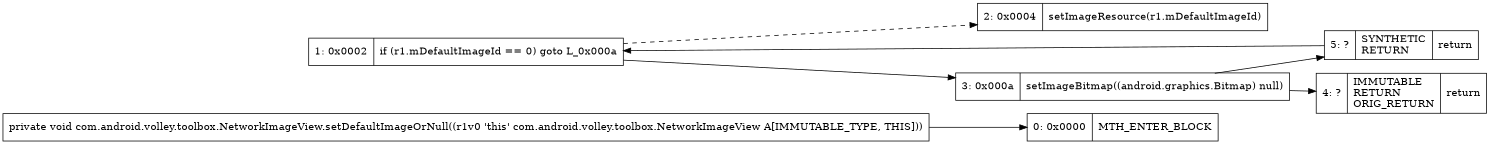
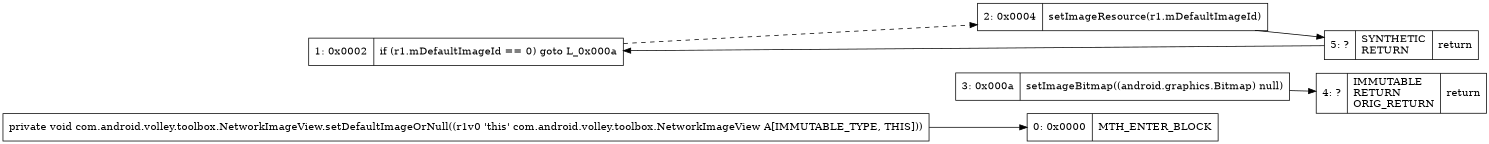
(1266, 66) -> (1286, 34)
(786, 69) -> none
